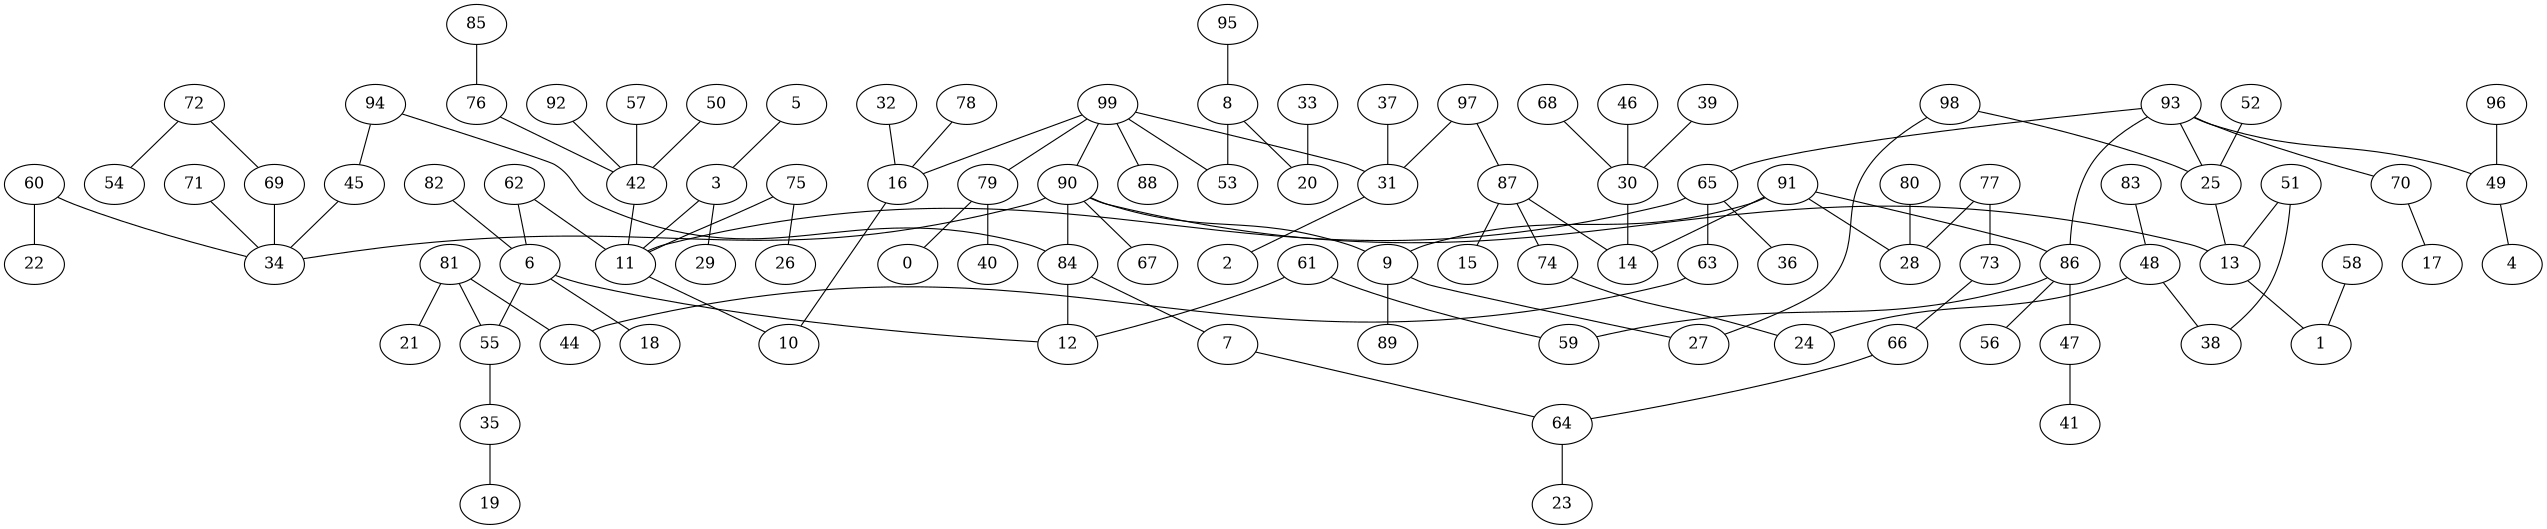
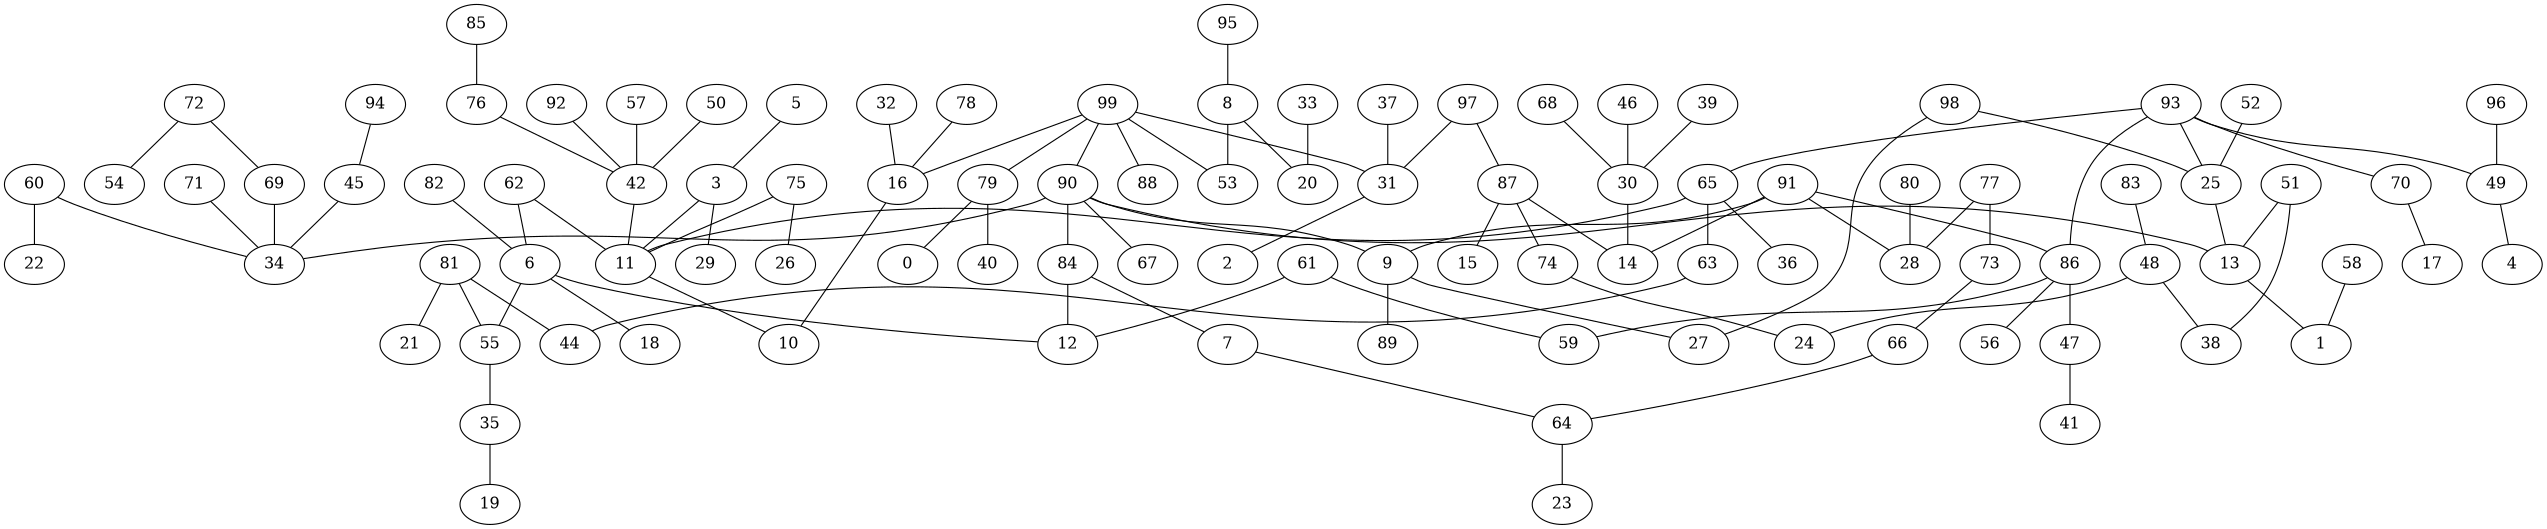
(677, 231) -> none
